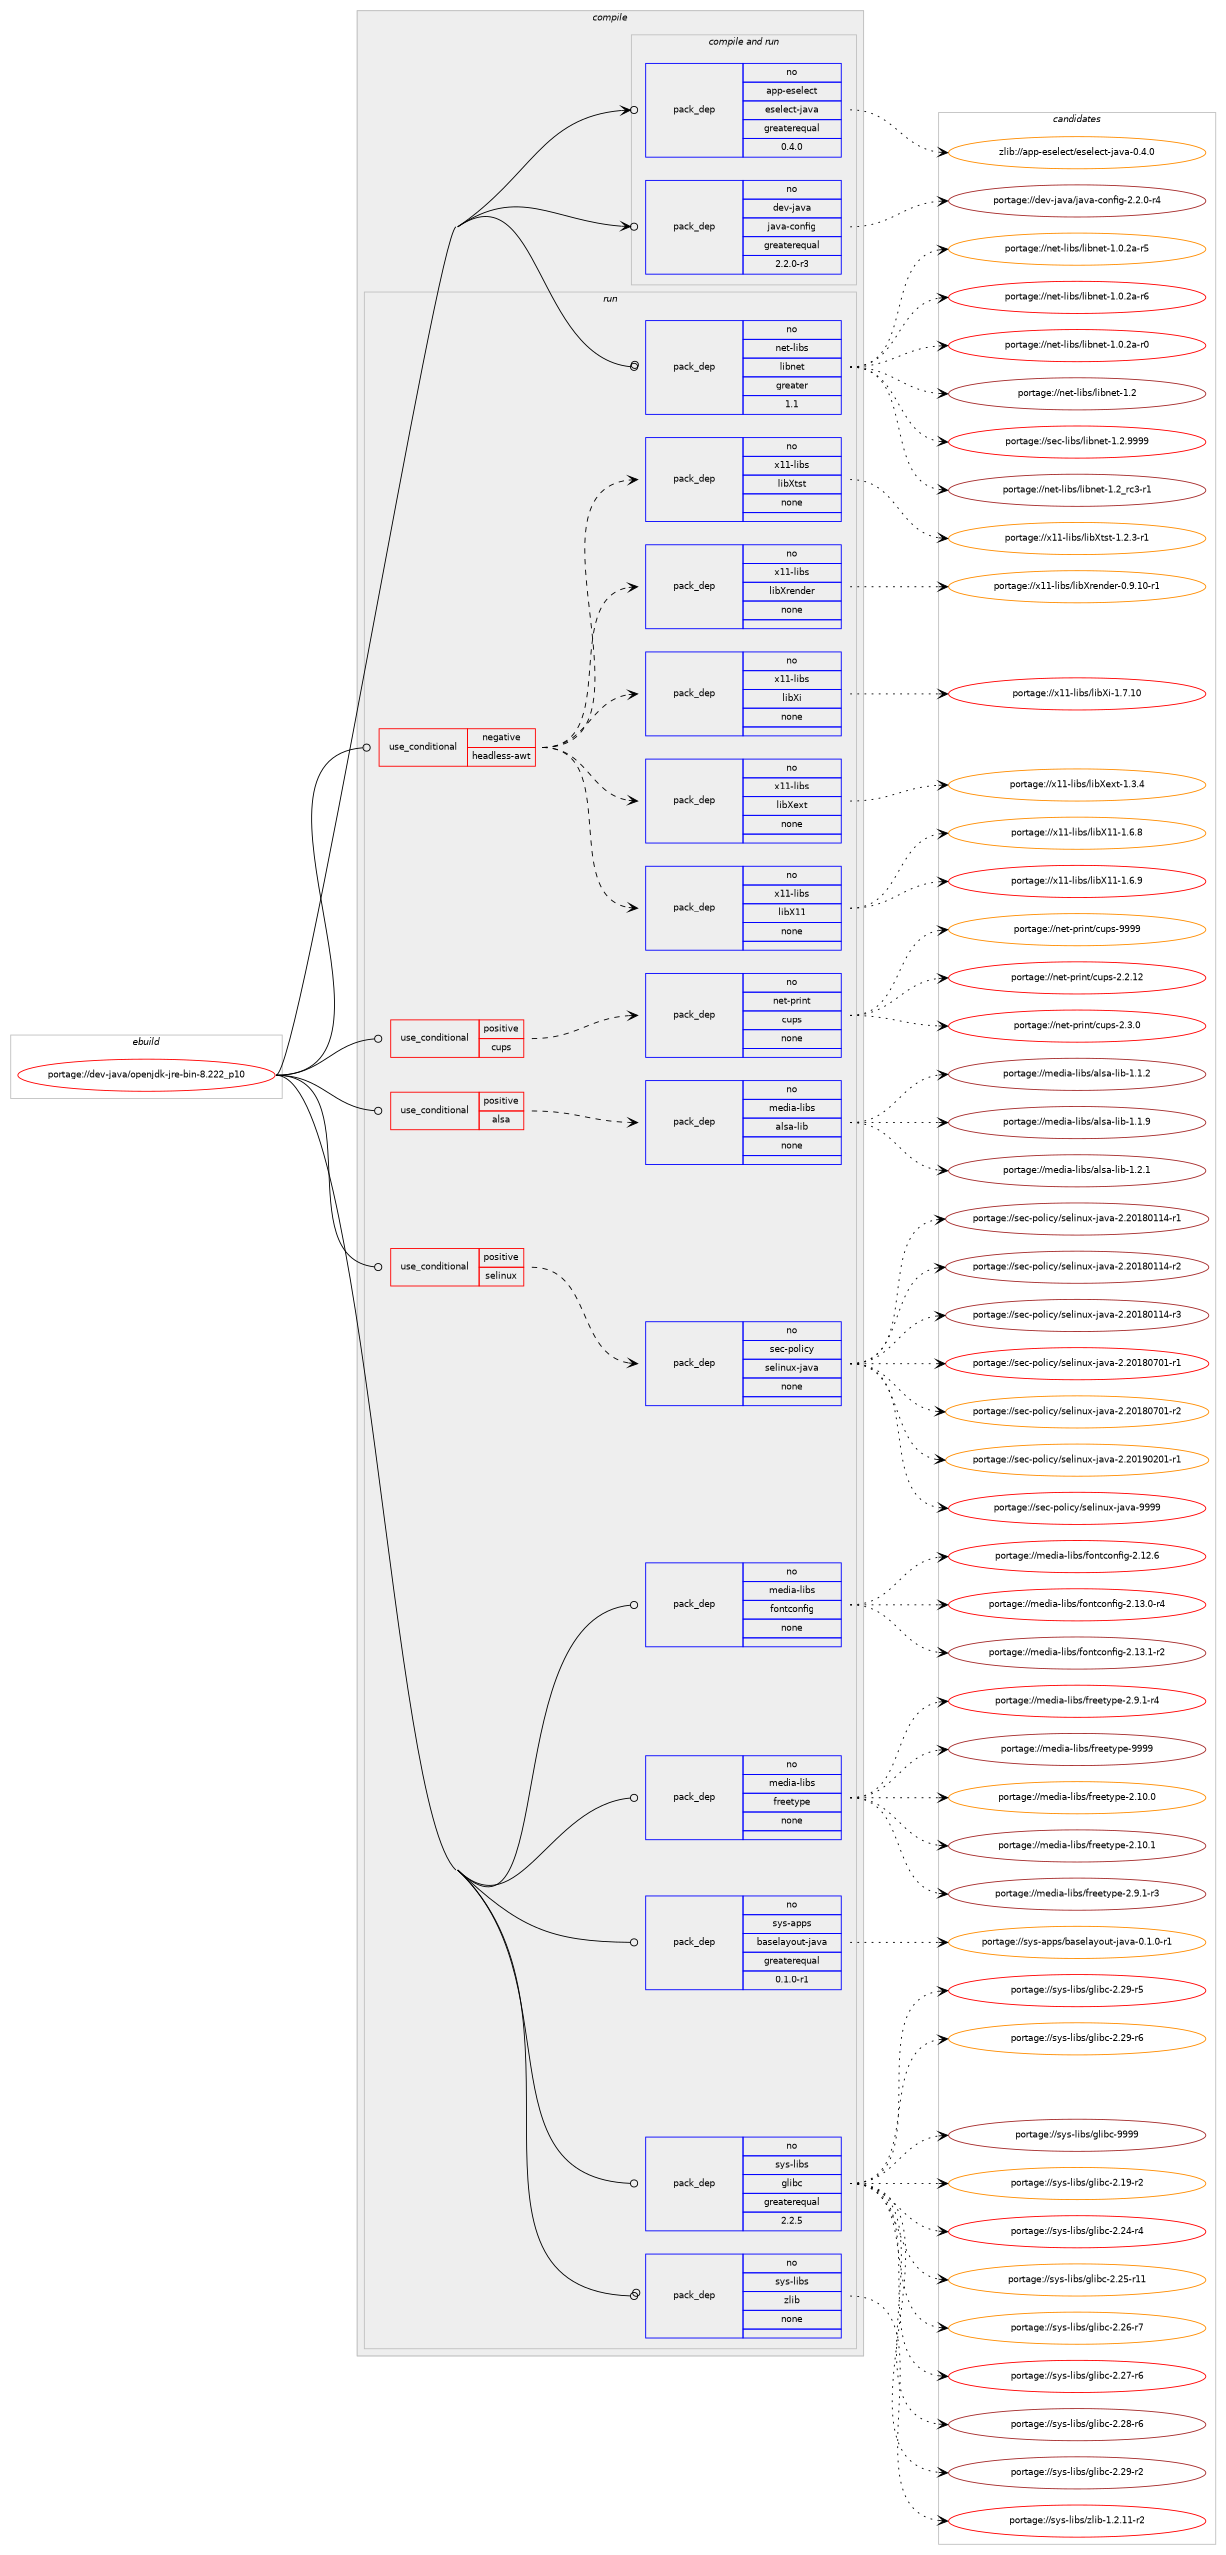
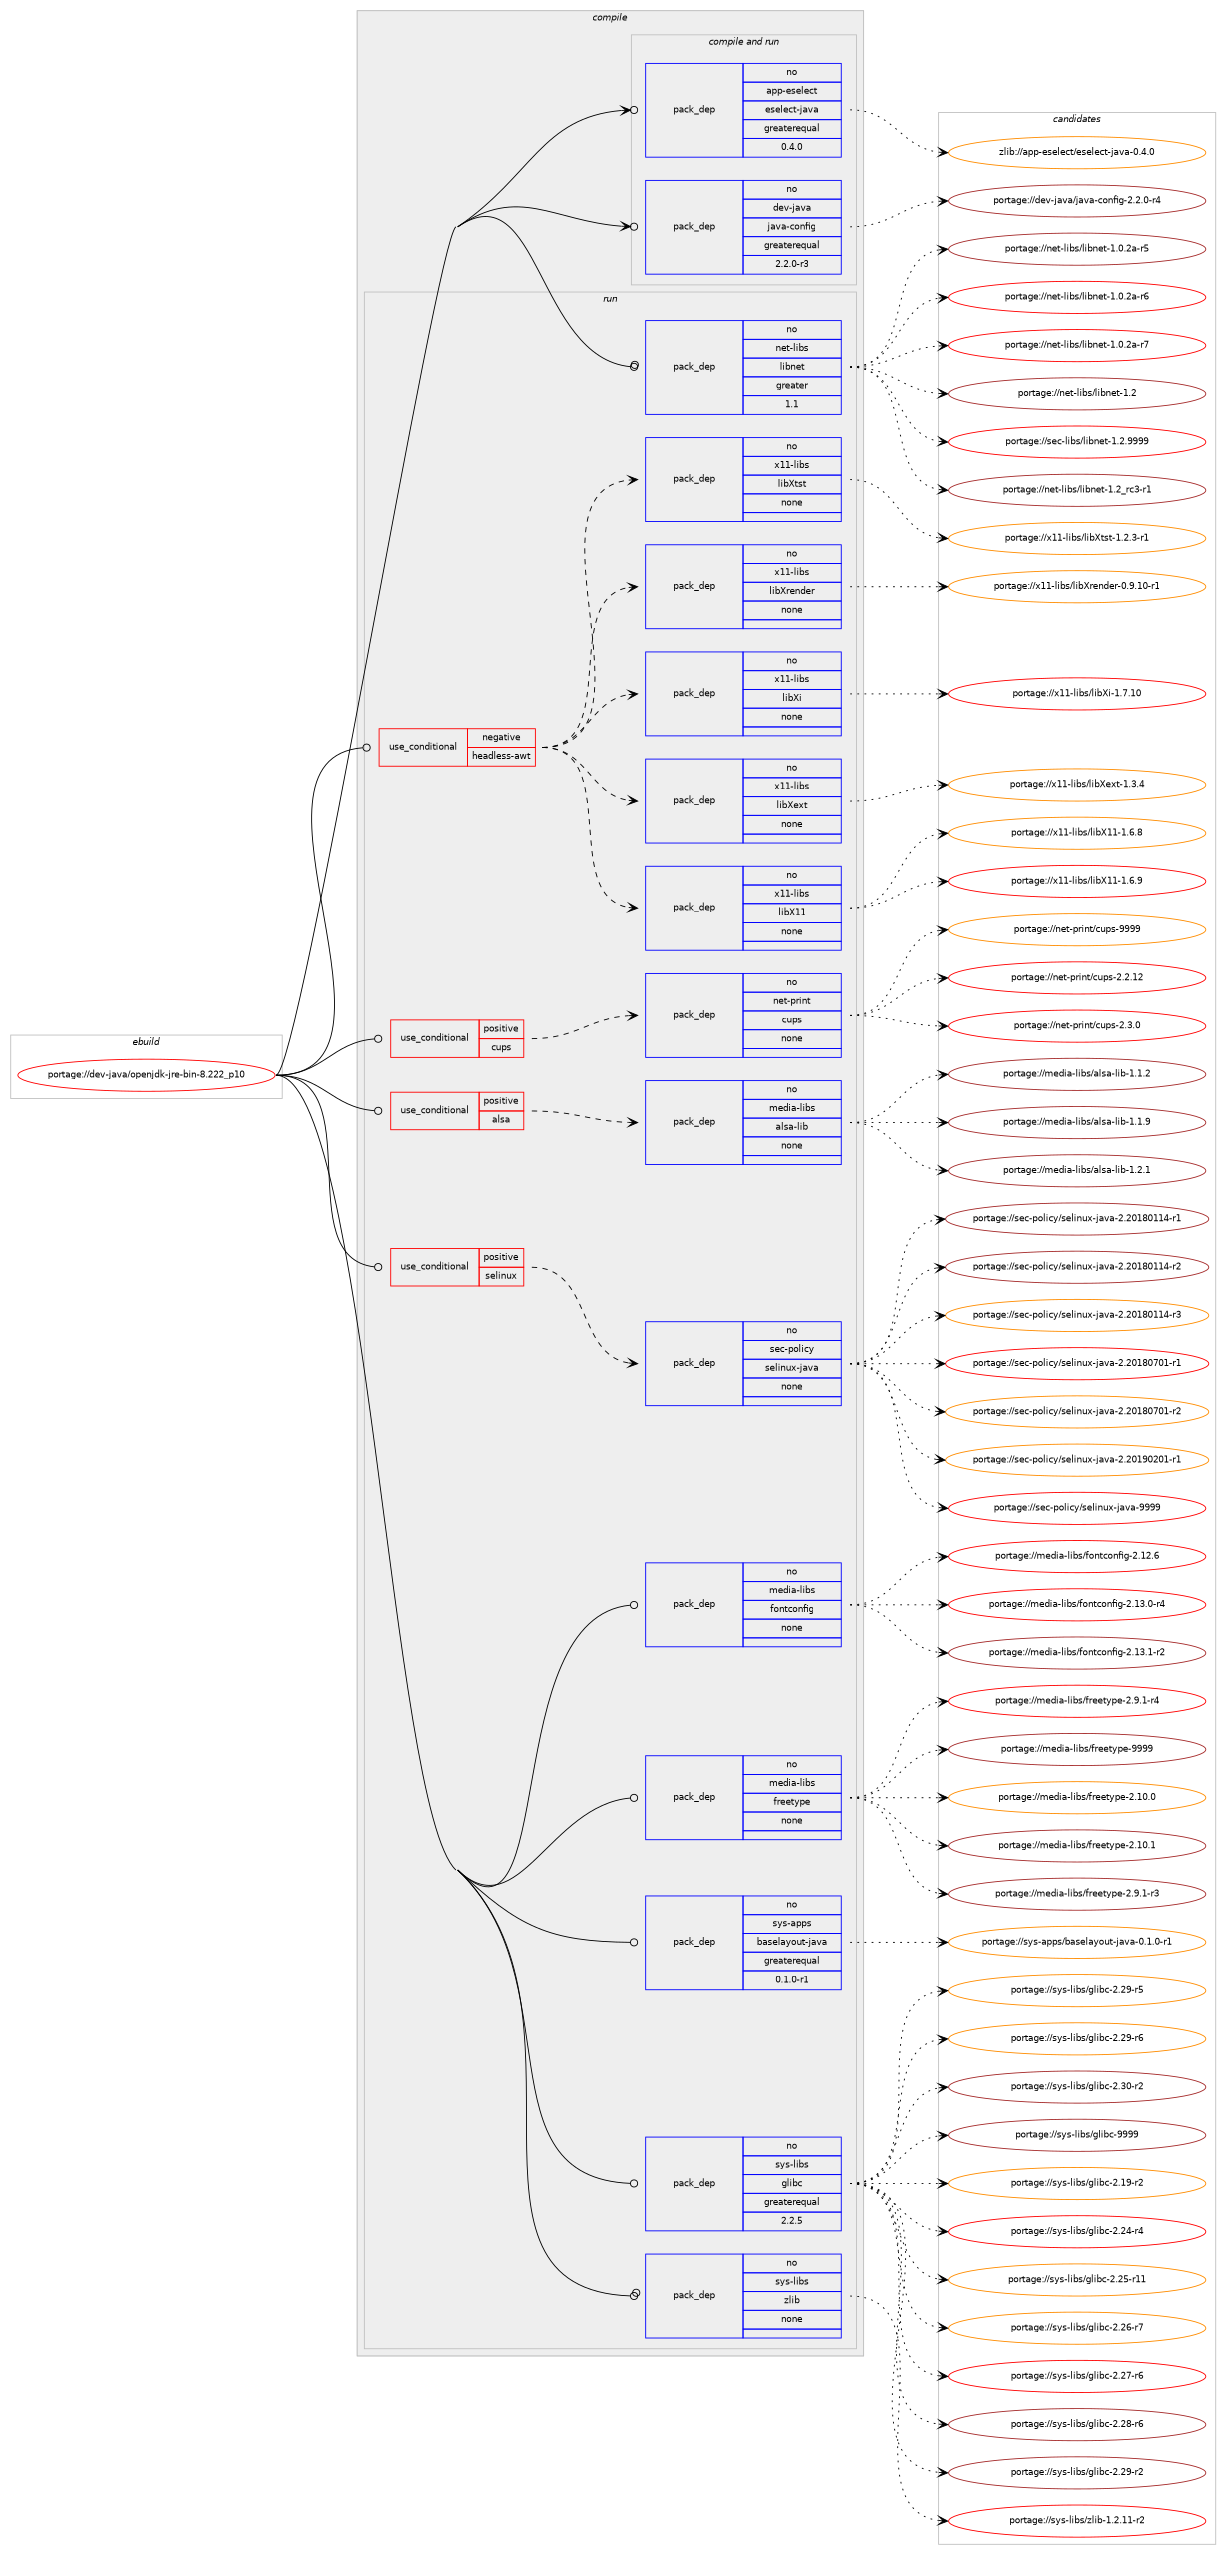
(1077, 249) -> (1077, 249)
(1077, 346) -> (1077, 346)
(1077, 1315) -> (1077, 1315)
(1077, 1991) -> (1077, 1991)
none -> (1077, 2087)
